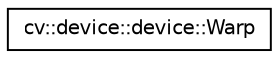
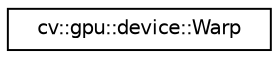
(139, 29) -> (139, 29)
